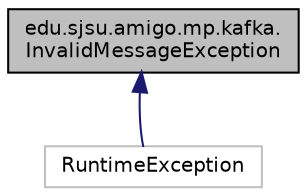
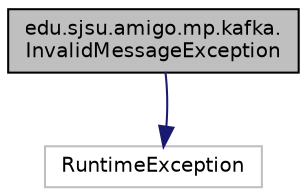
(140, 120) -> (167, 99)
